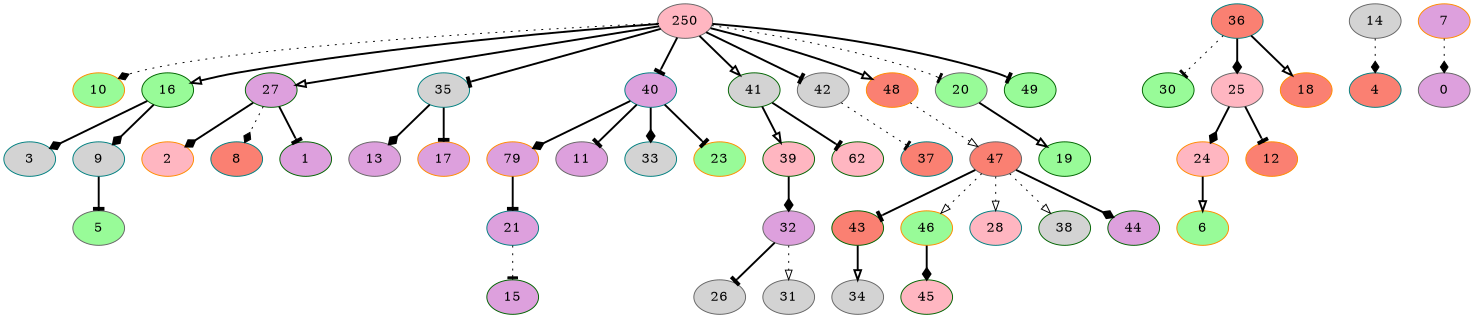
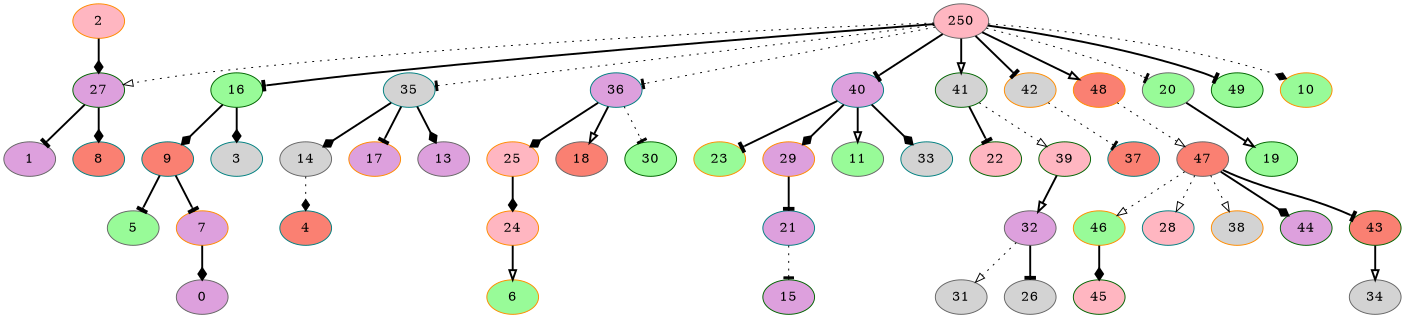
(1237, 21) -> (616, 90)
(429, 46) -> (600, 52)
(1444, 50) -> (202, 257)
(482, 55) -> (533, 44)
(566, 55) -> (687, 55)
none -> (791, 55)
(823, 90) -> (1030, 90)
(1237, 90) -> (513, 159)
(1306, 90) -> (582, 159)
(257, 119) -> (99, 119)
(769, 120) -> (1009, 122)
(224, 121) -> (99, 50)
none -> (362, 121)
(618, 123) -> (858, 120)
(99, 159) -> (168, 159)
(306, 159) -> (30, 159)
(513, 159) -> (789, 159)
(582, 159) -> (858, 159)
(858, 159) -> (996, 159)
(1272, 159) -> none
(789, 188) -> (1050, 189)
none -> (184, 191)
(1065, 228) -> (1237, 228)
